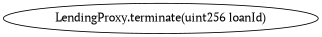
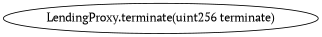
(161, 18) -> (161, 18)
